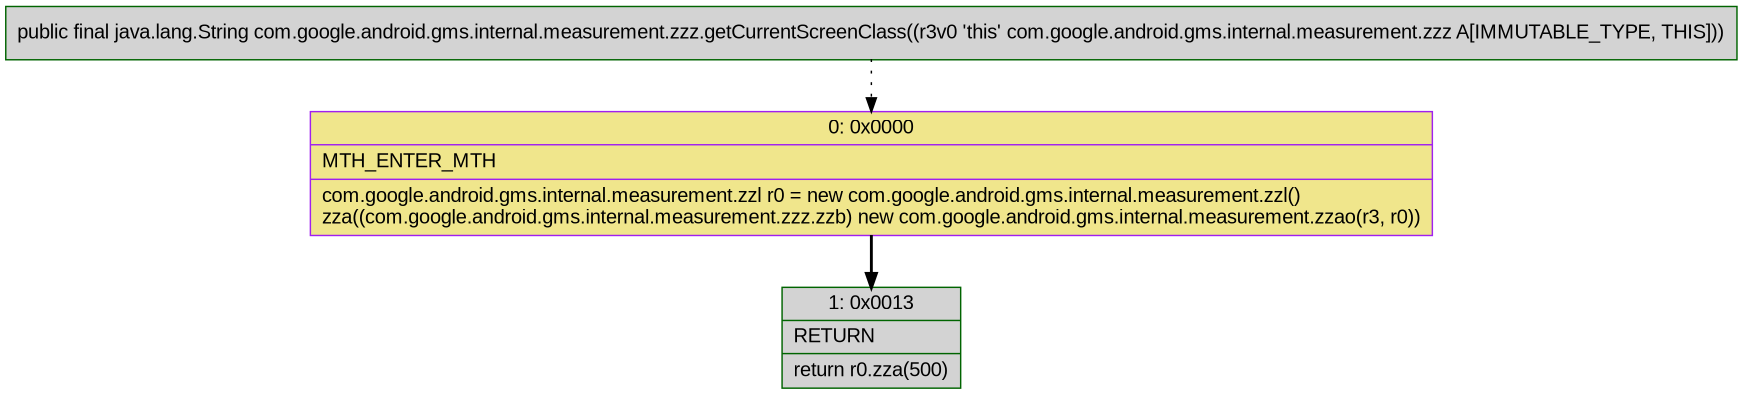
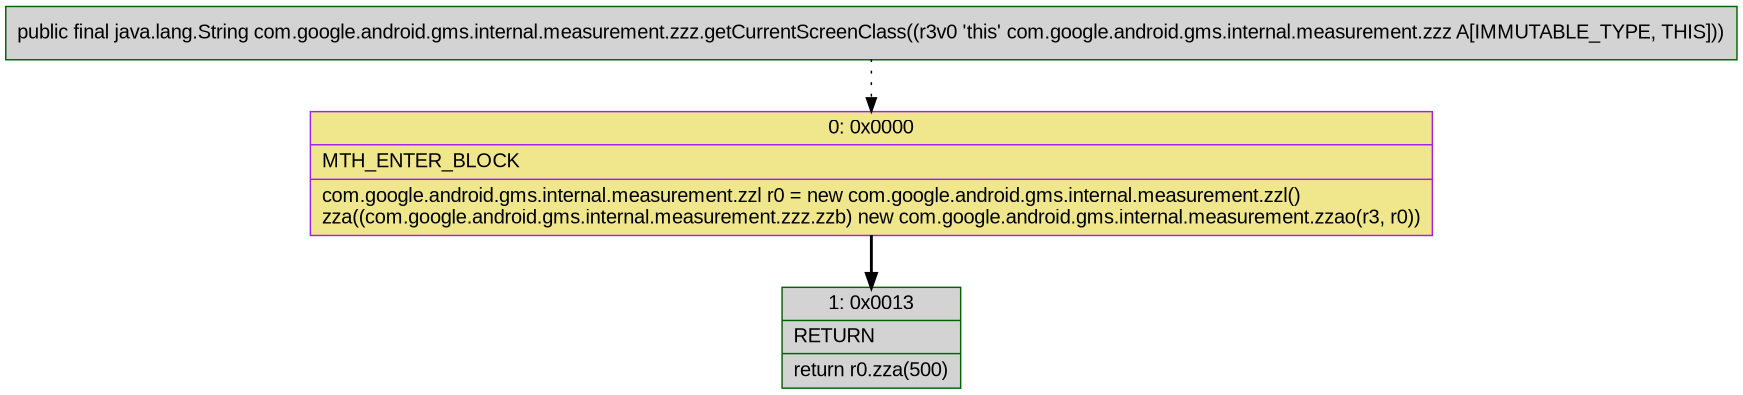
(409, 161) -> (421, 161)
